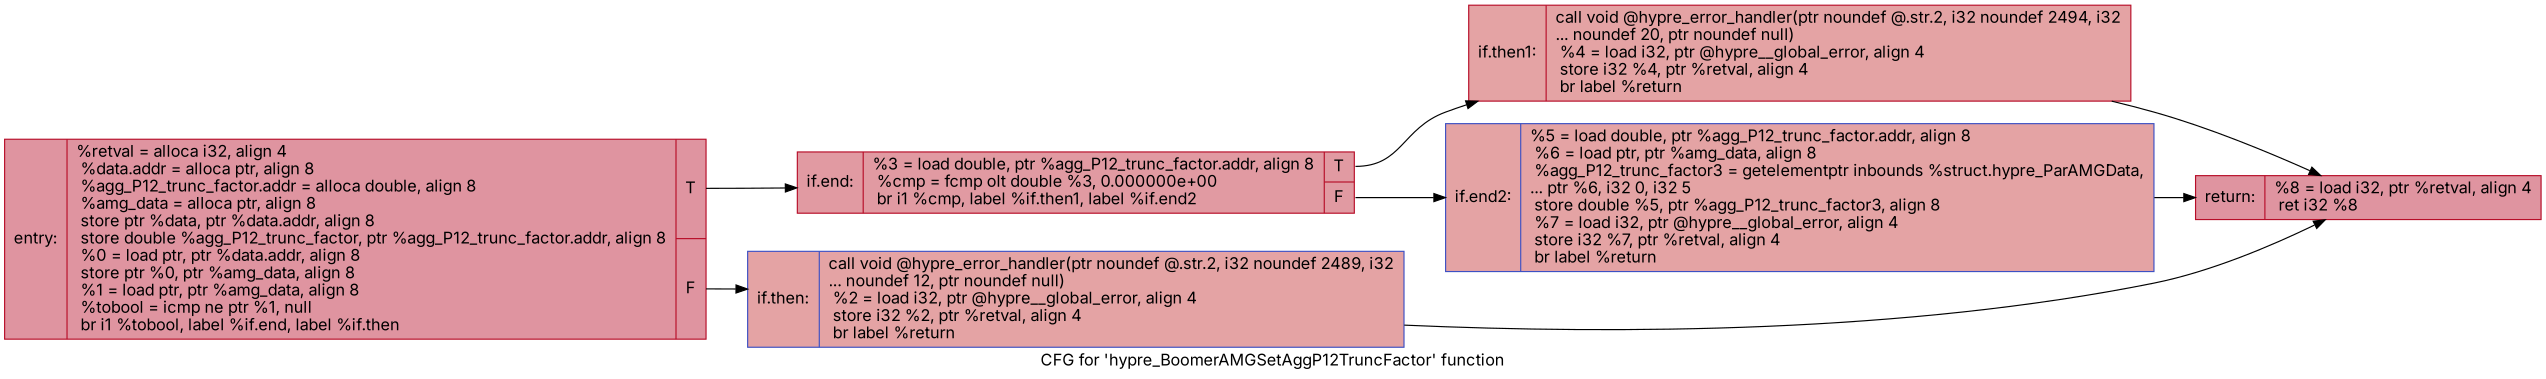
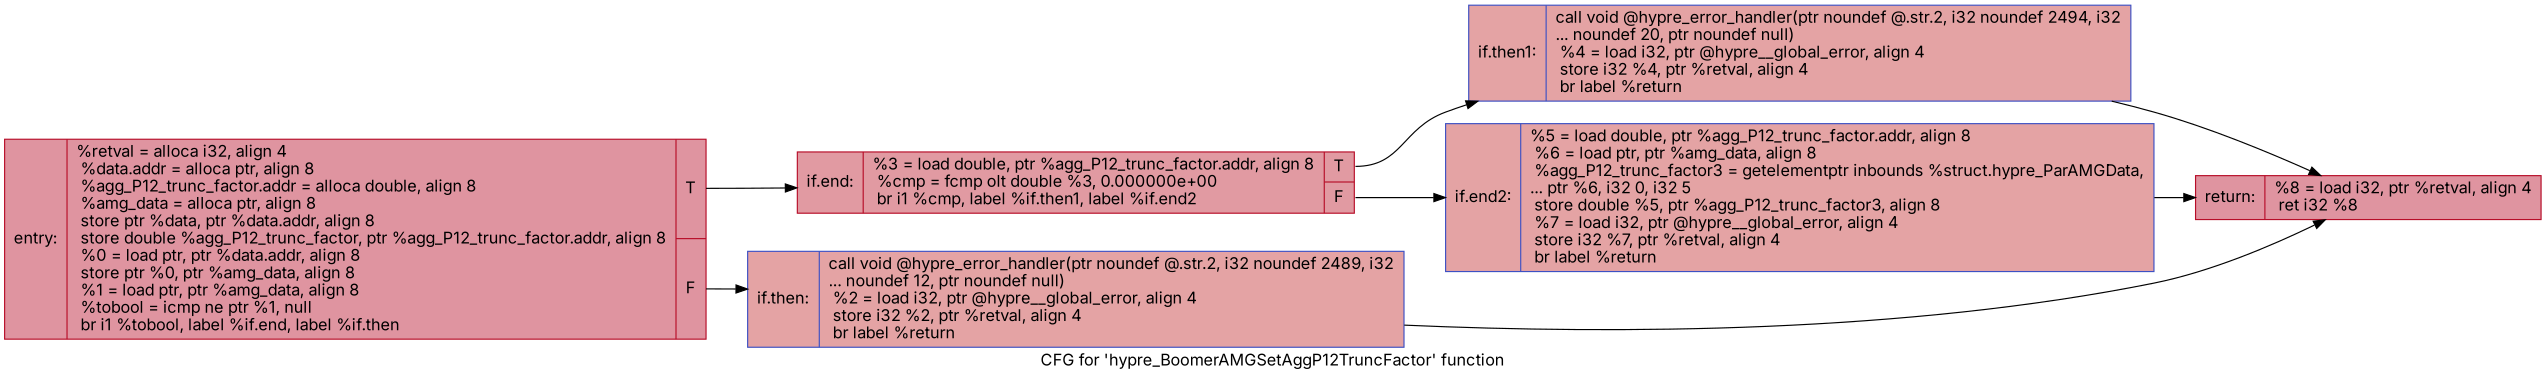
(1800, 53) -> (1800, 53)
